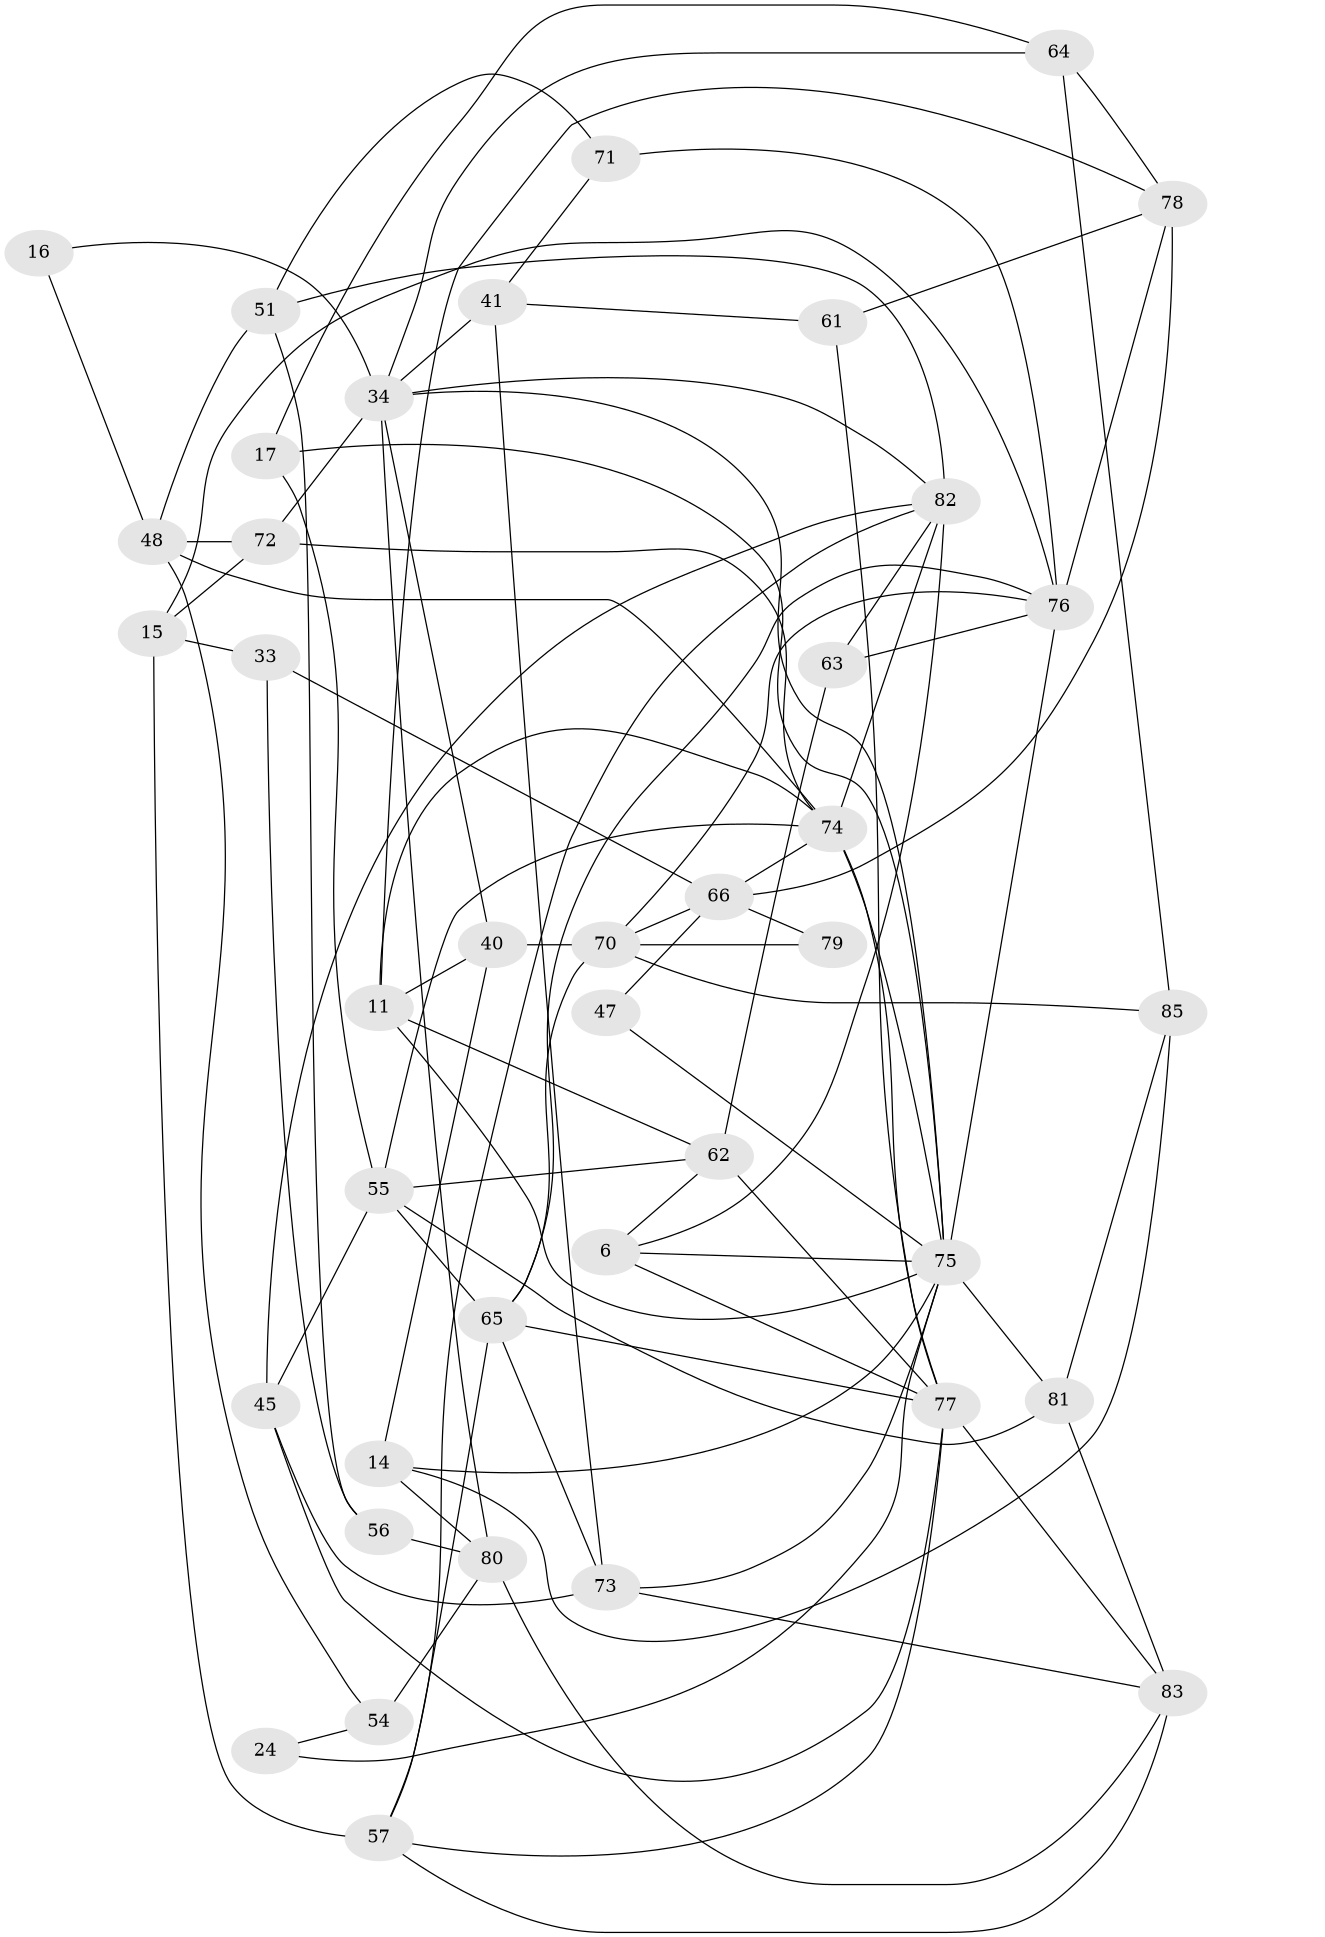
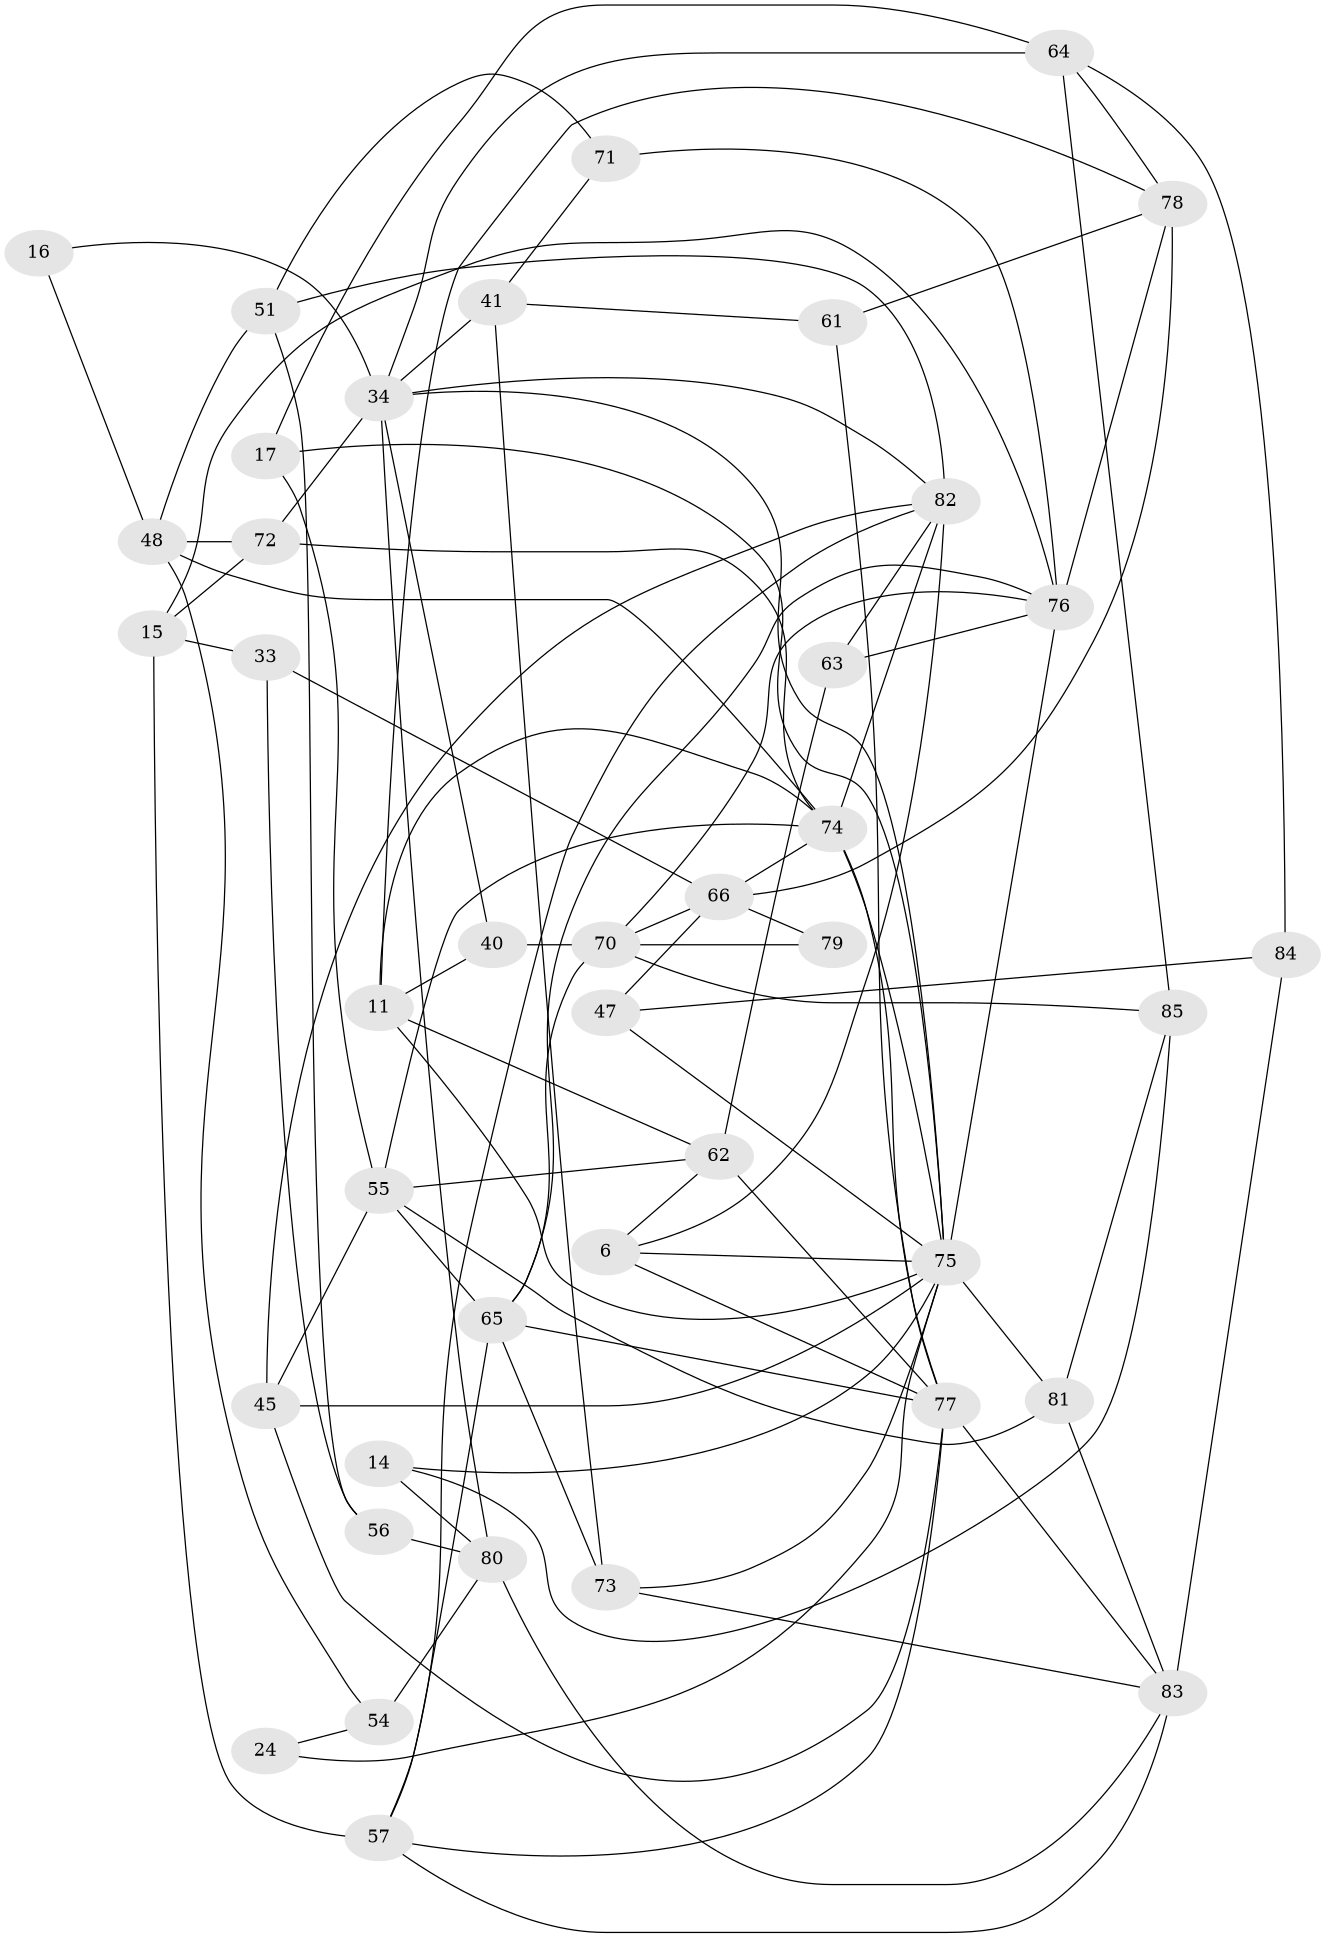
none -> (1286, 955)
(446, 1157) -> none
(380, 1586) -> (626, 1404)
